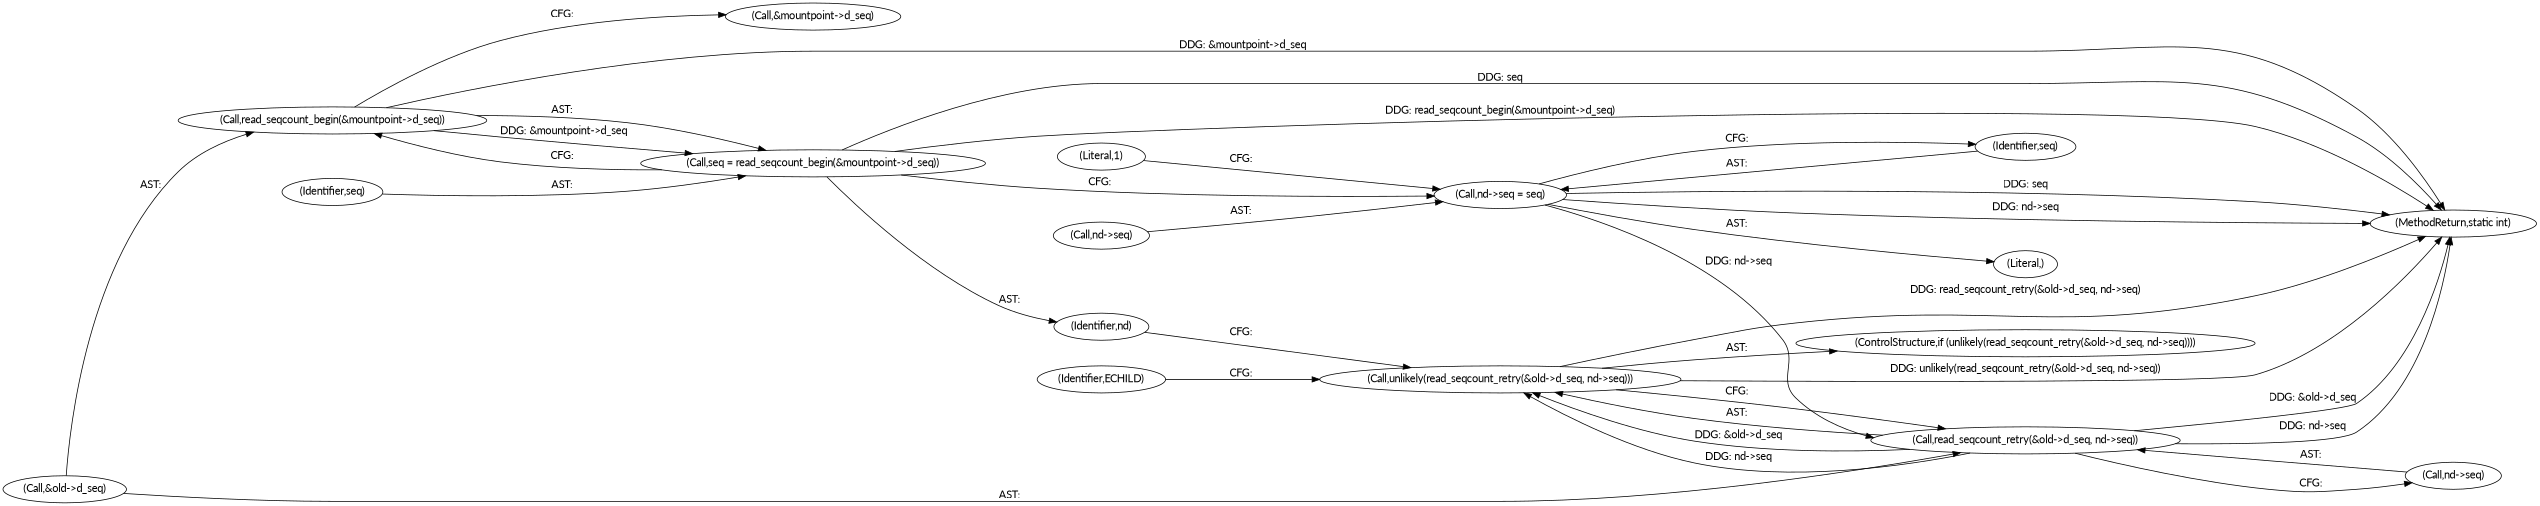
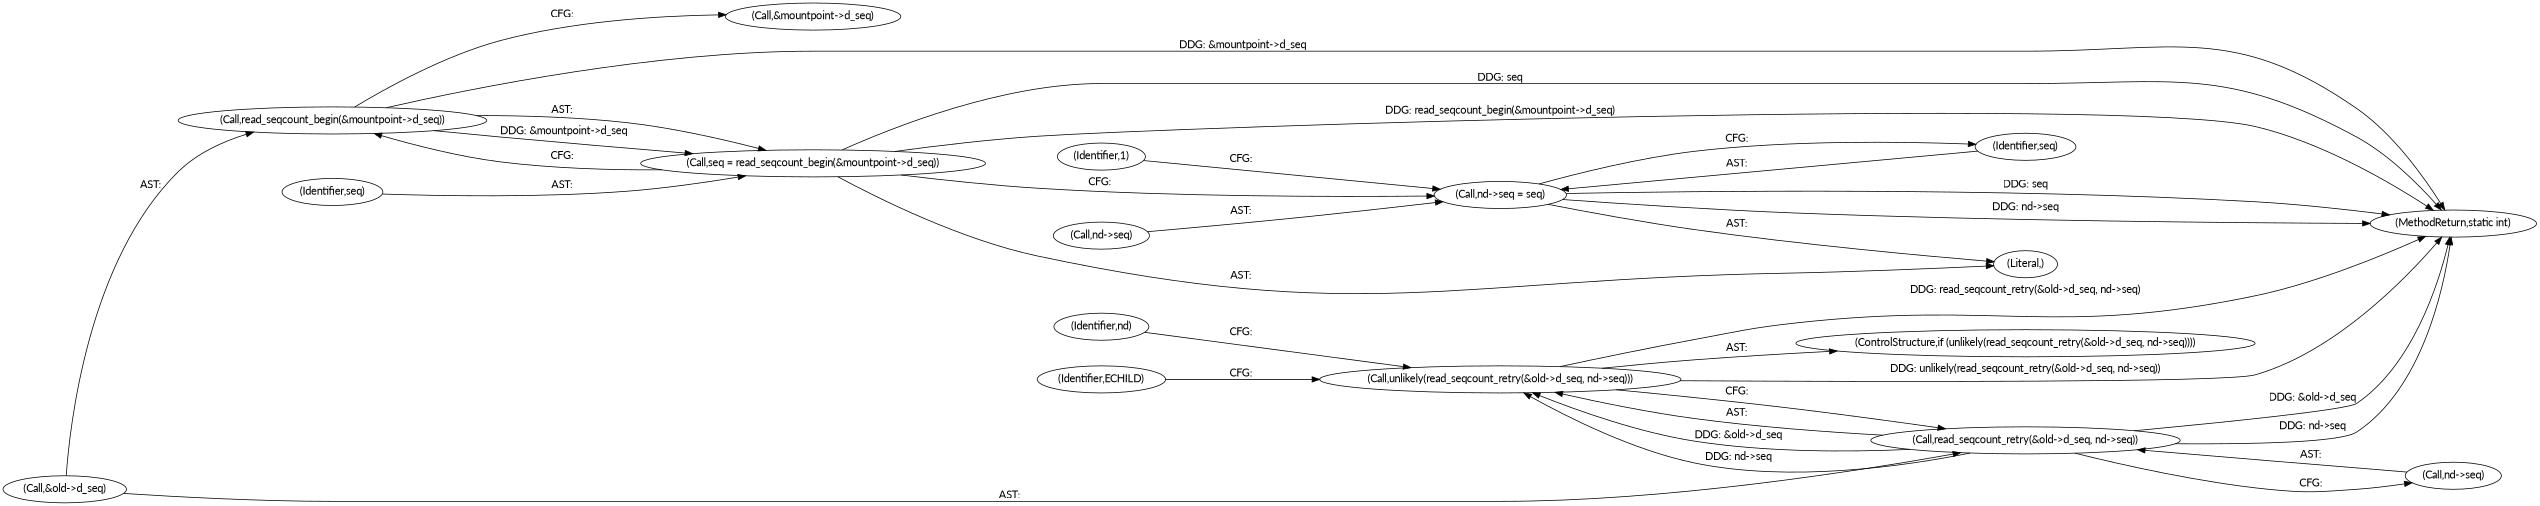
(1101, 157) -> (1101, 157)
(929, 264) -> (1403, 293)
(1734, 293) -> none
